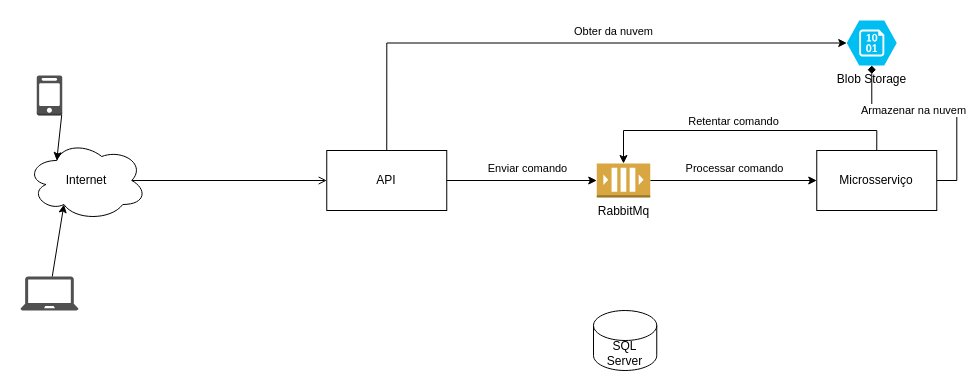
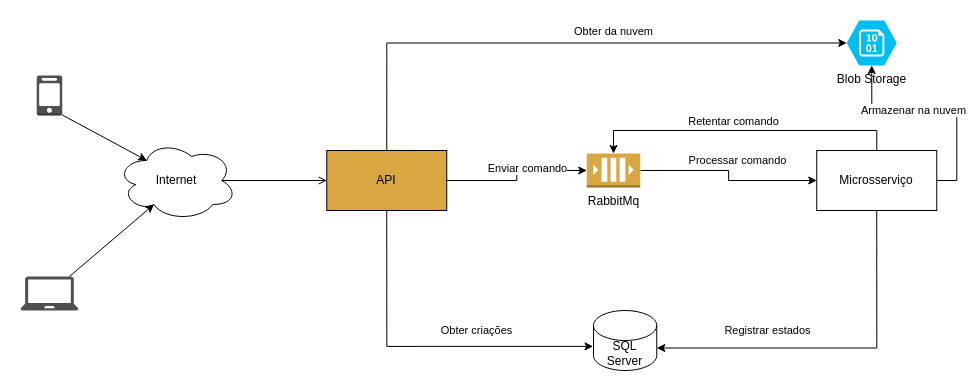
(872, 74) -> (872, 74)
(87, 181) -> (177, 181)
(387, 181) -> (387, 181)
(624, 181) -> (614, 171)
none -> (419, 346)
none -> (839, 348)
